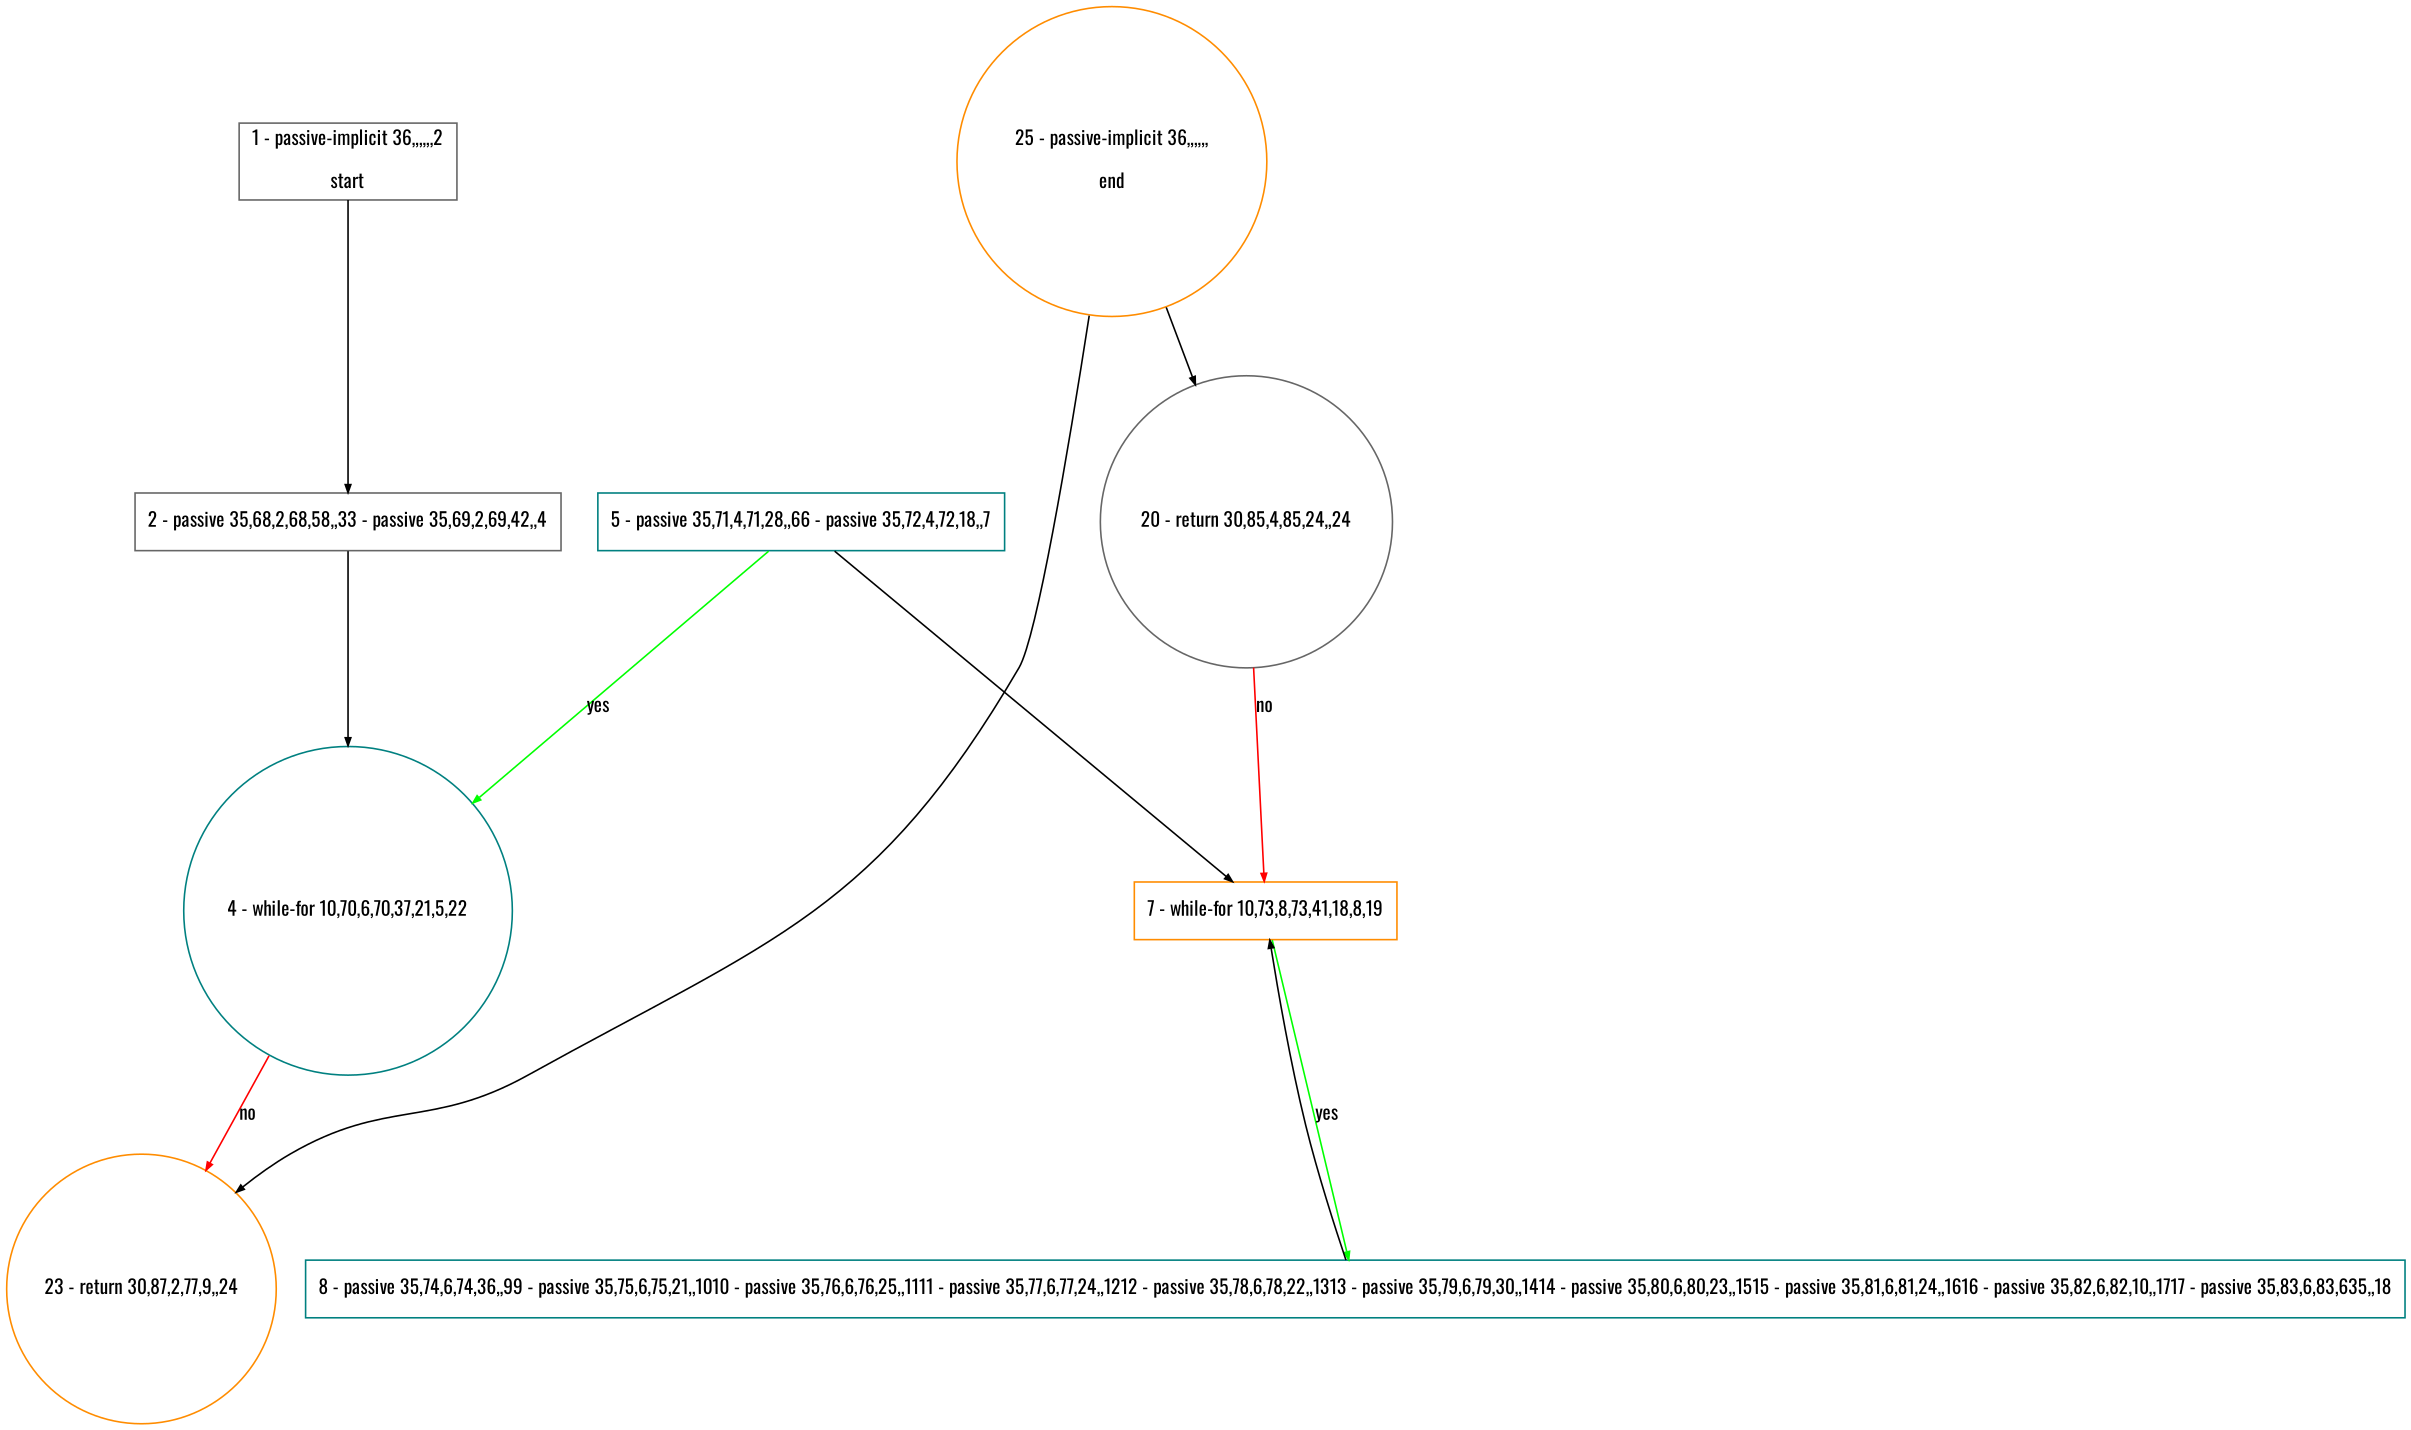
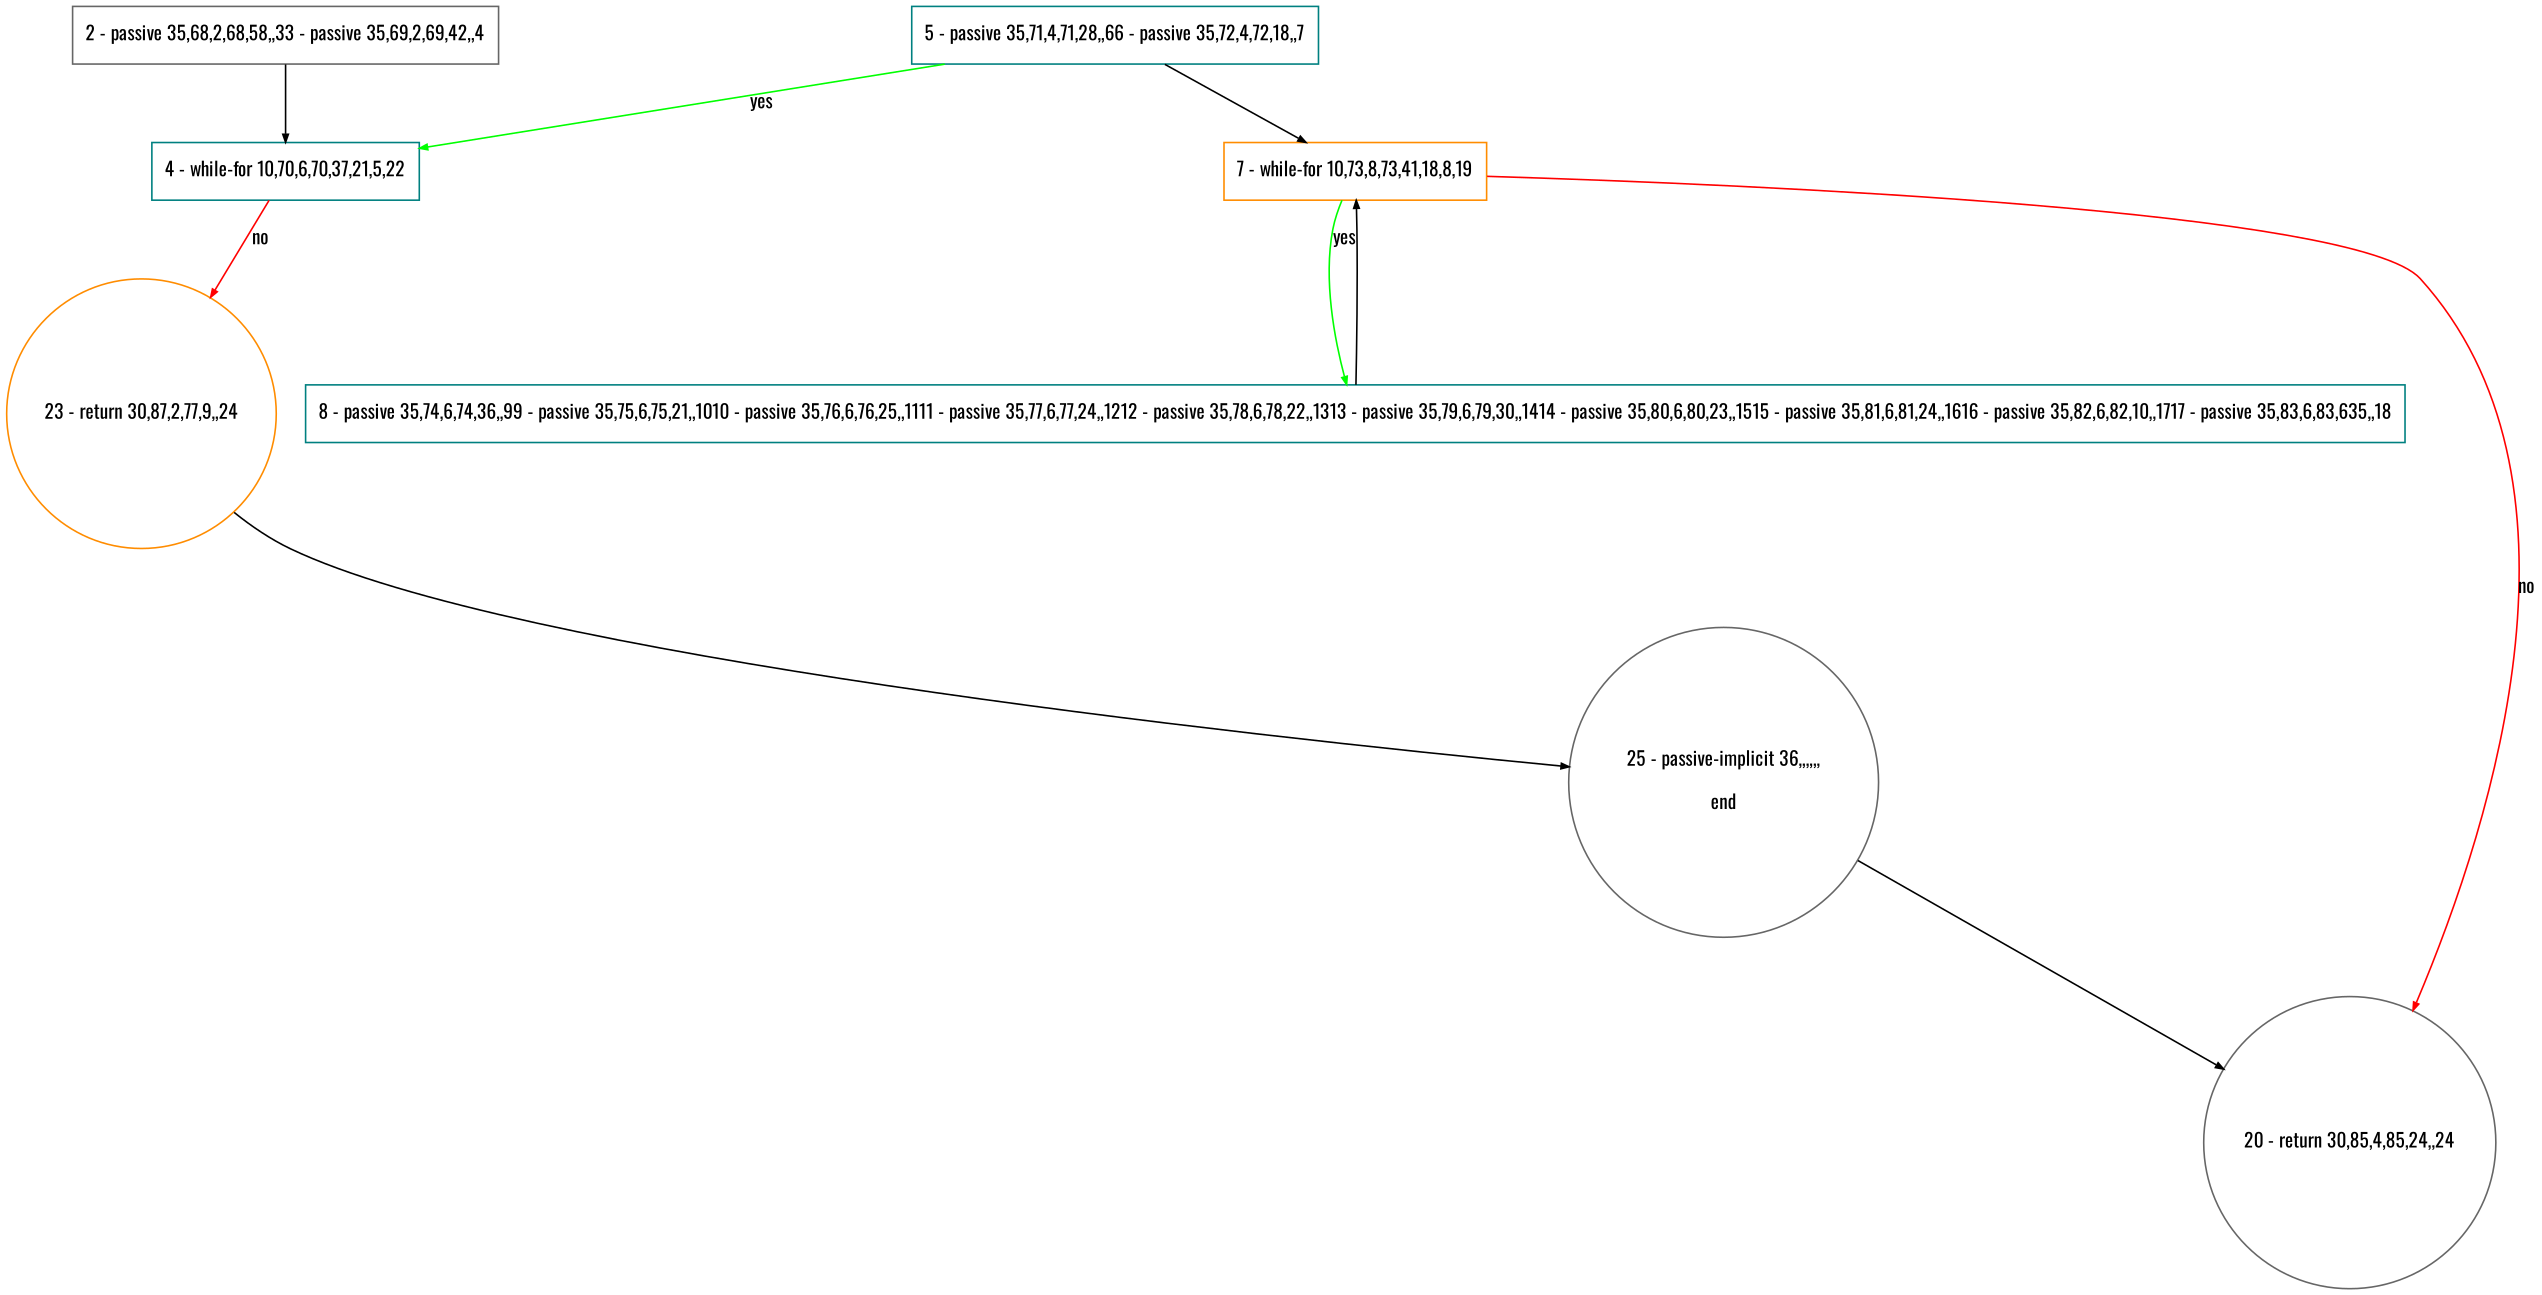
(348, 162) -> none
(1112, 162) -> (1724, 782)
(1259, 770) -> (2336, 246)
(829, 898) -> (886, 685)
(348, 911) -> (286, 171)
